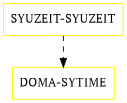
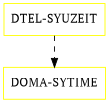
(63, 19) -> (54, 19)
